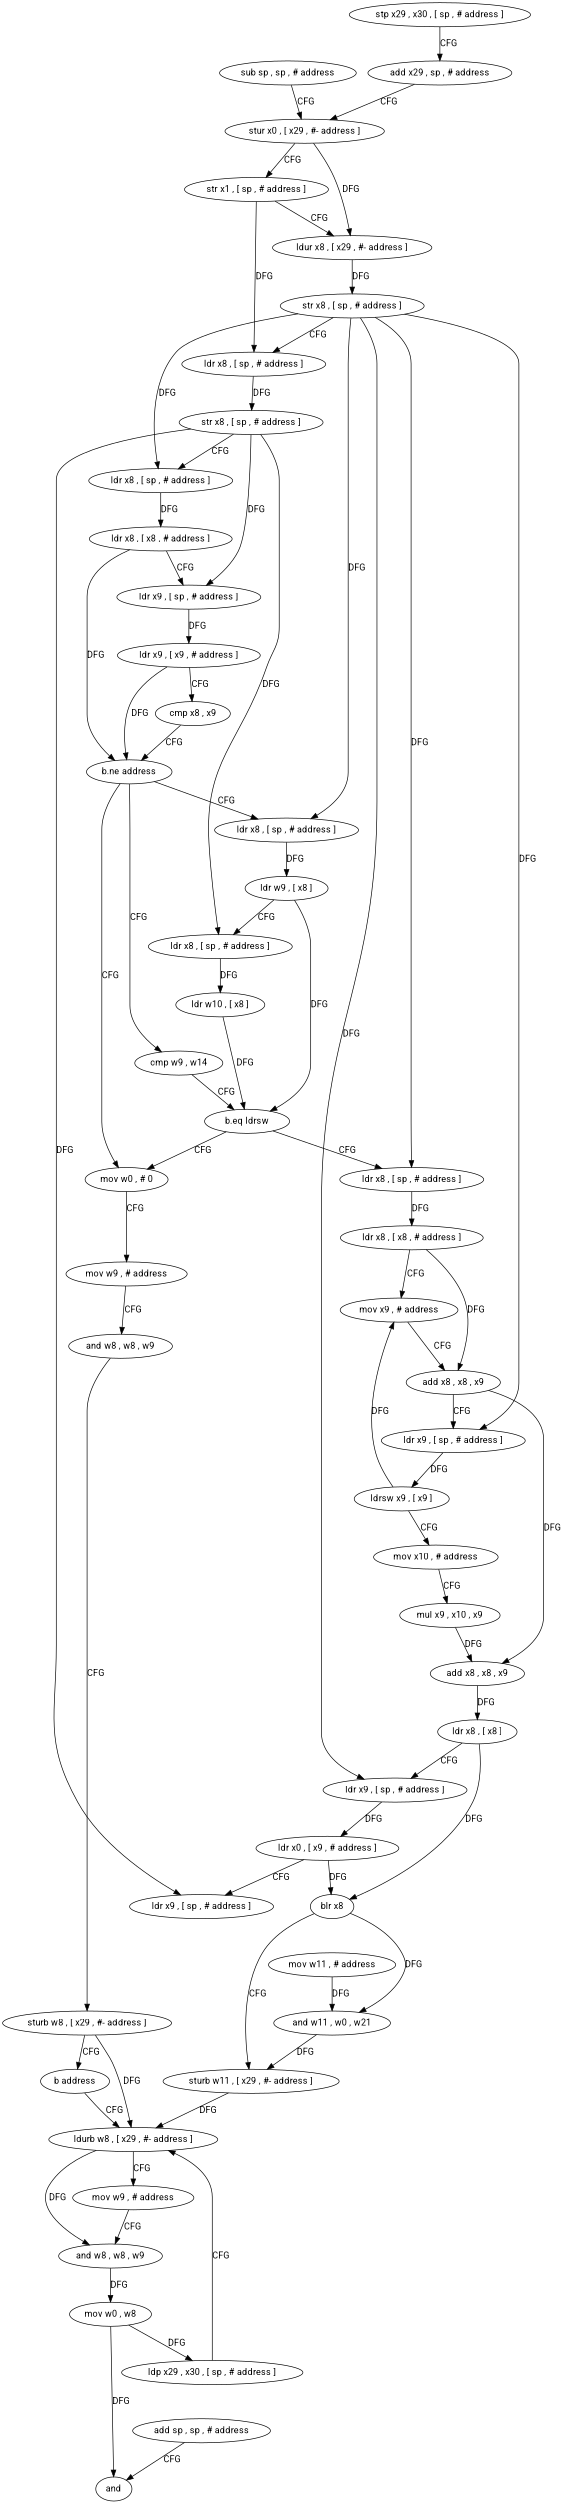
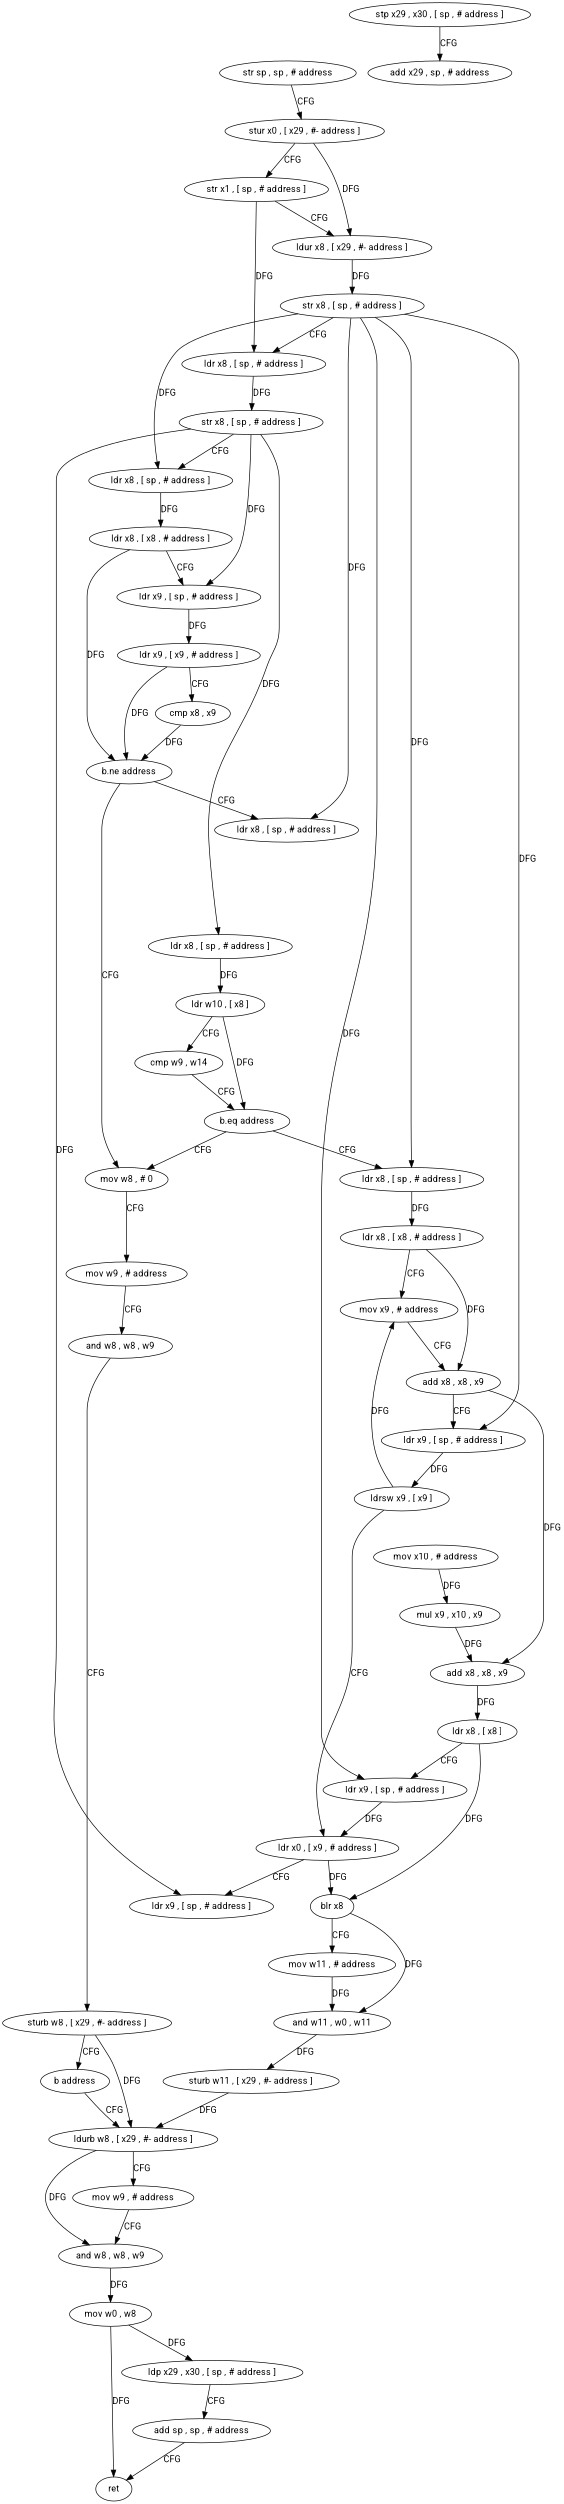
(288, 73) -> (288, 73)
(376, 101) -> none
(174, 743) -> (174, 743)
(287, 888) -> none
(130, 921) -> (202, 1031)
(247, 1121) -> (247, 1121)
(127, 1180) -> (127, 1180)
(417, 1525) -> (351, 1667)
(452, 1586) -> (452, 1586)
(253, 1974) -> (332, 1932)
(332, 2023) -> (332, 2023)
(212, 2248) -> (208, 2398)
(114, 2489) -> (114, 2489)
